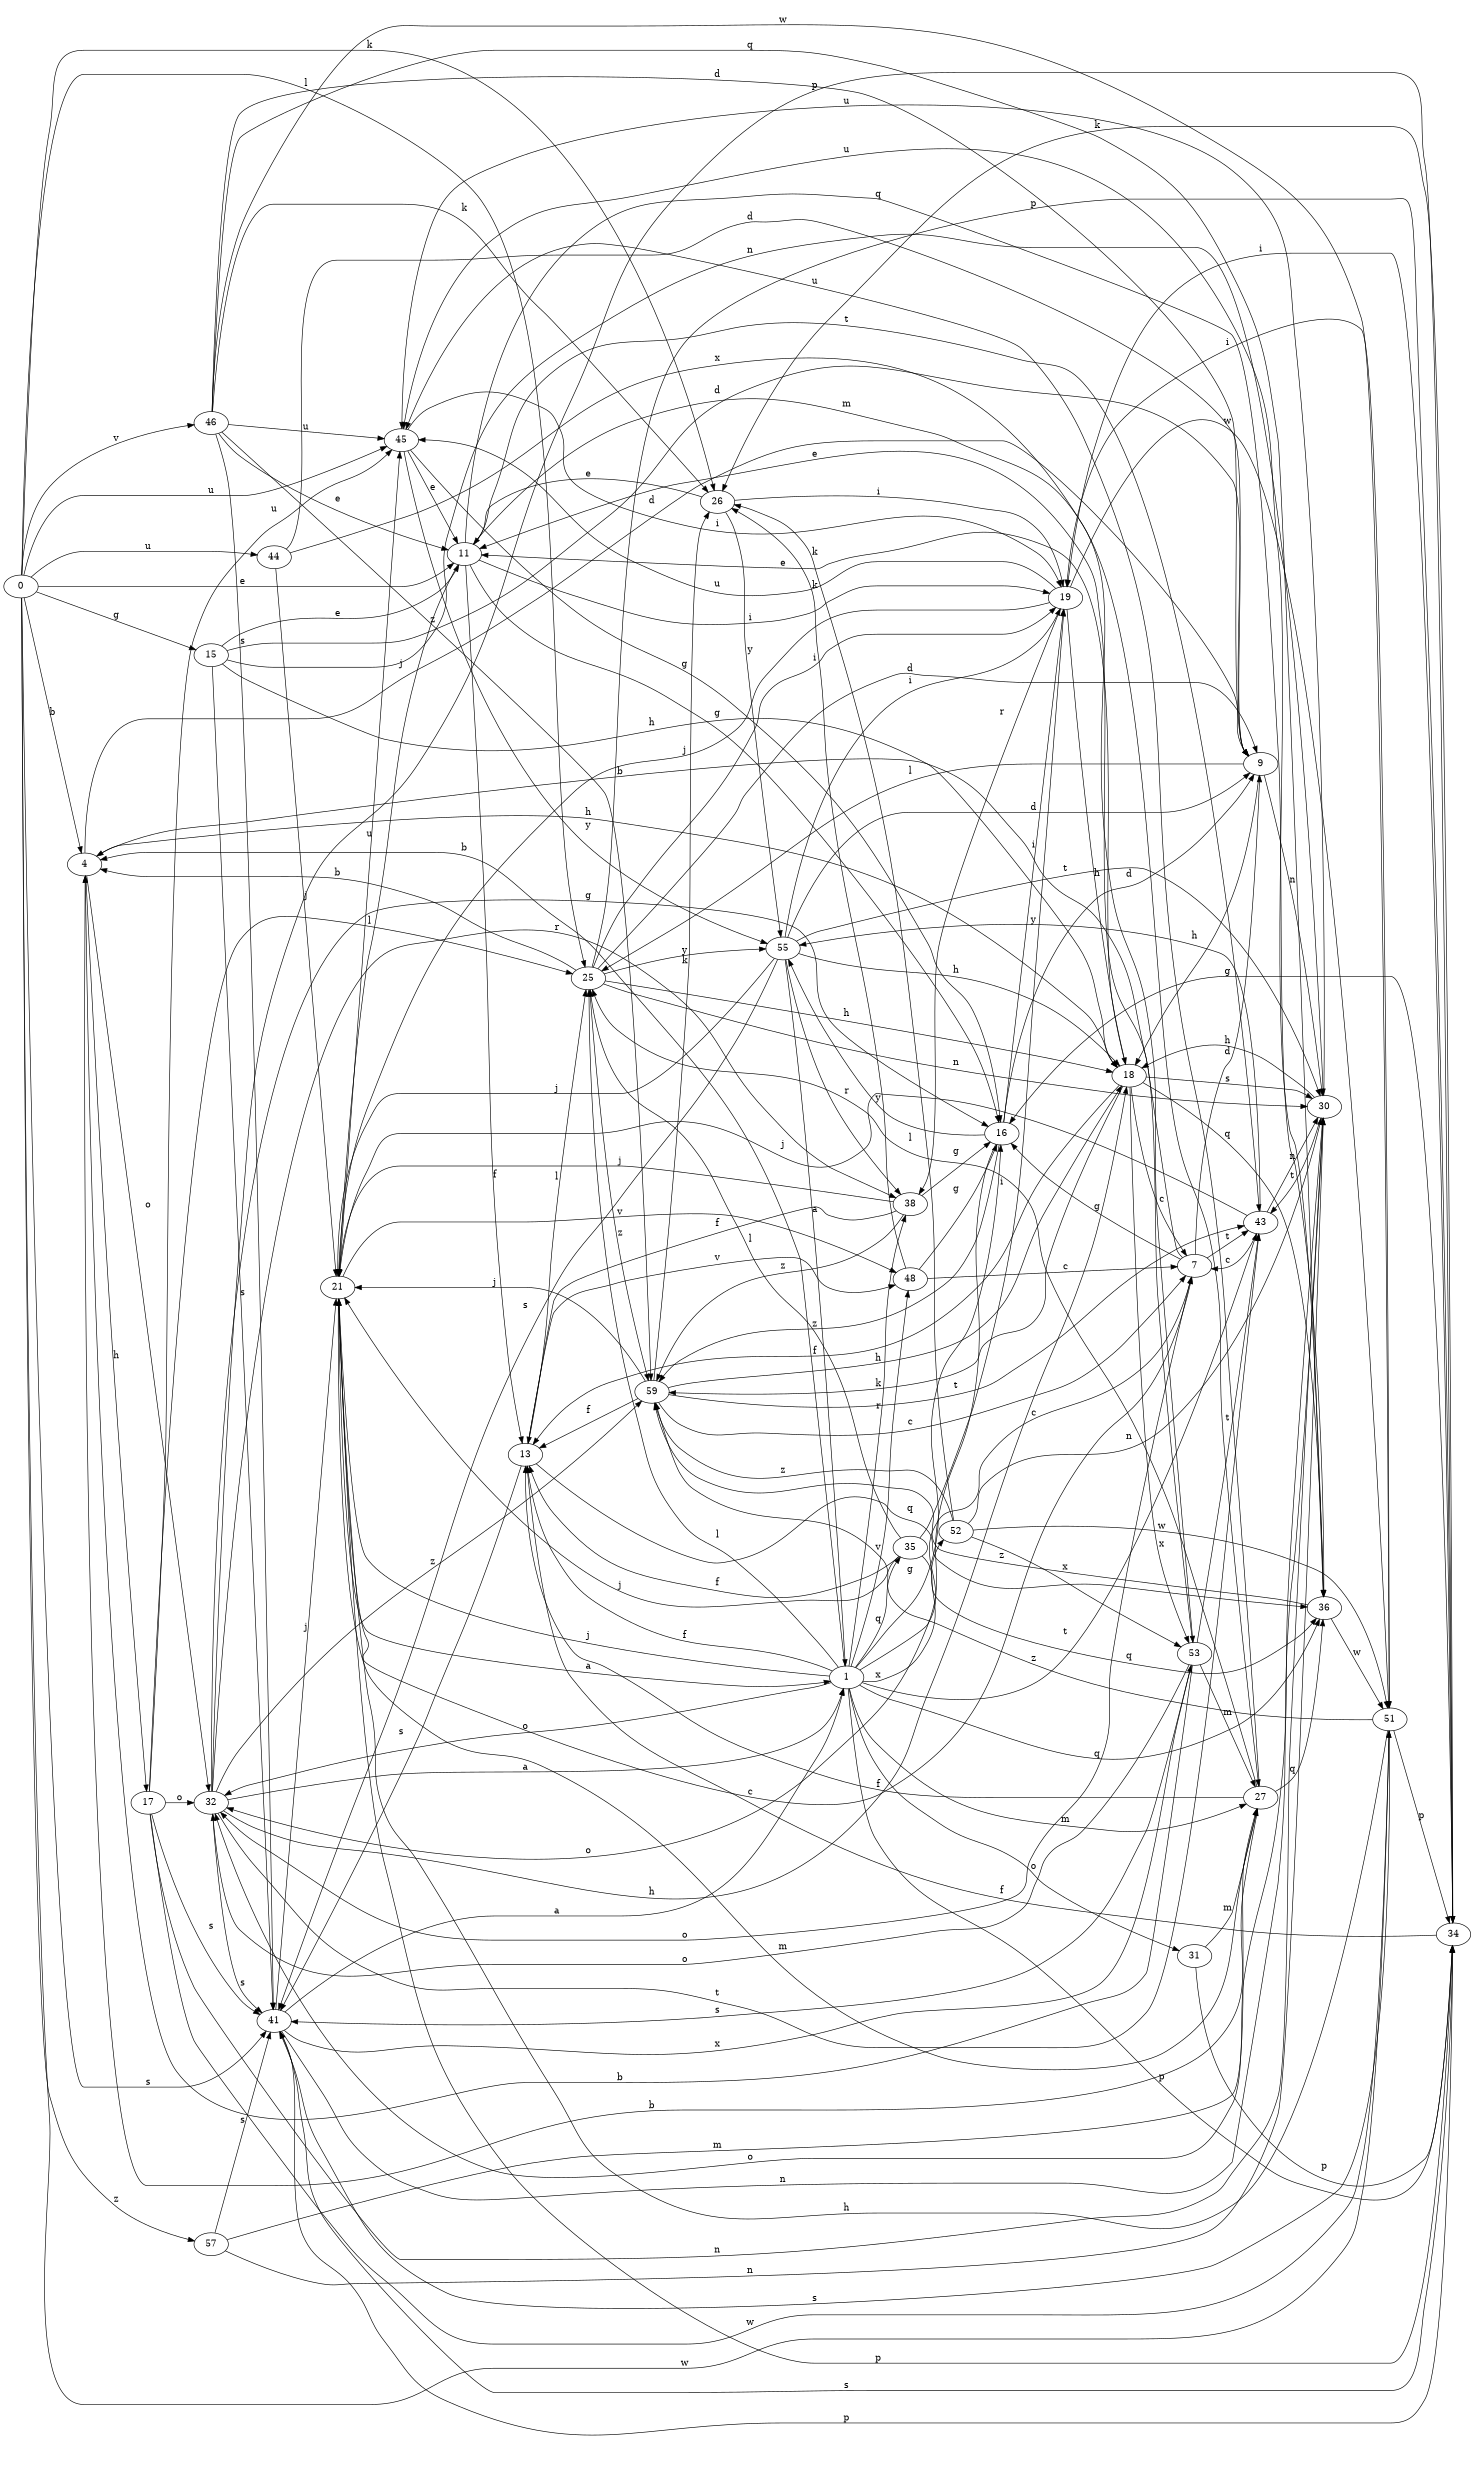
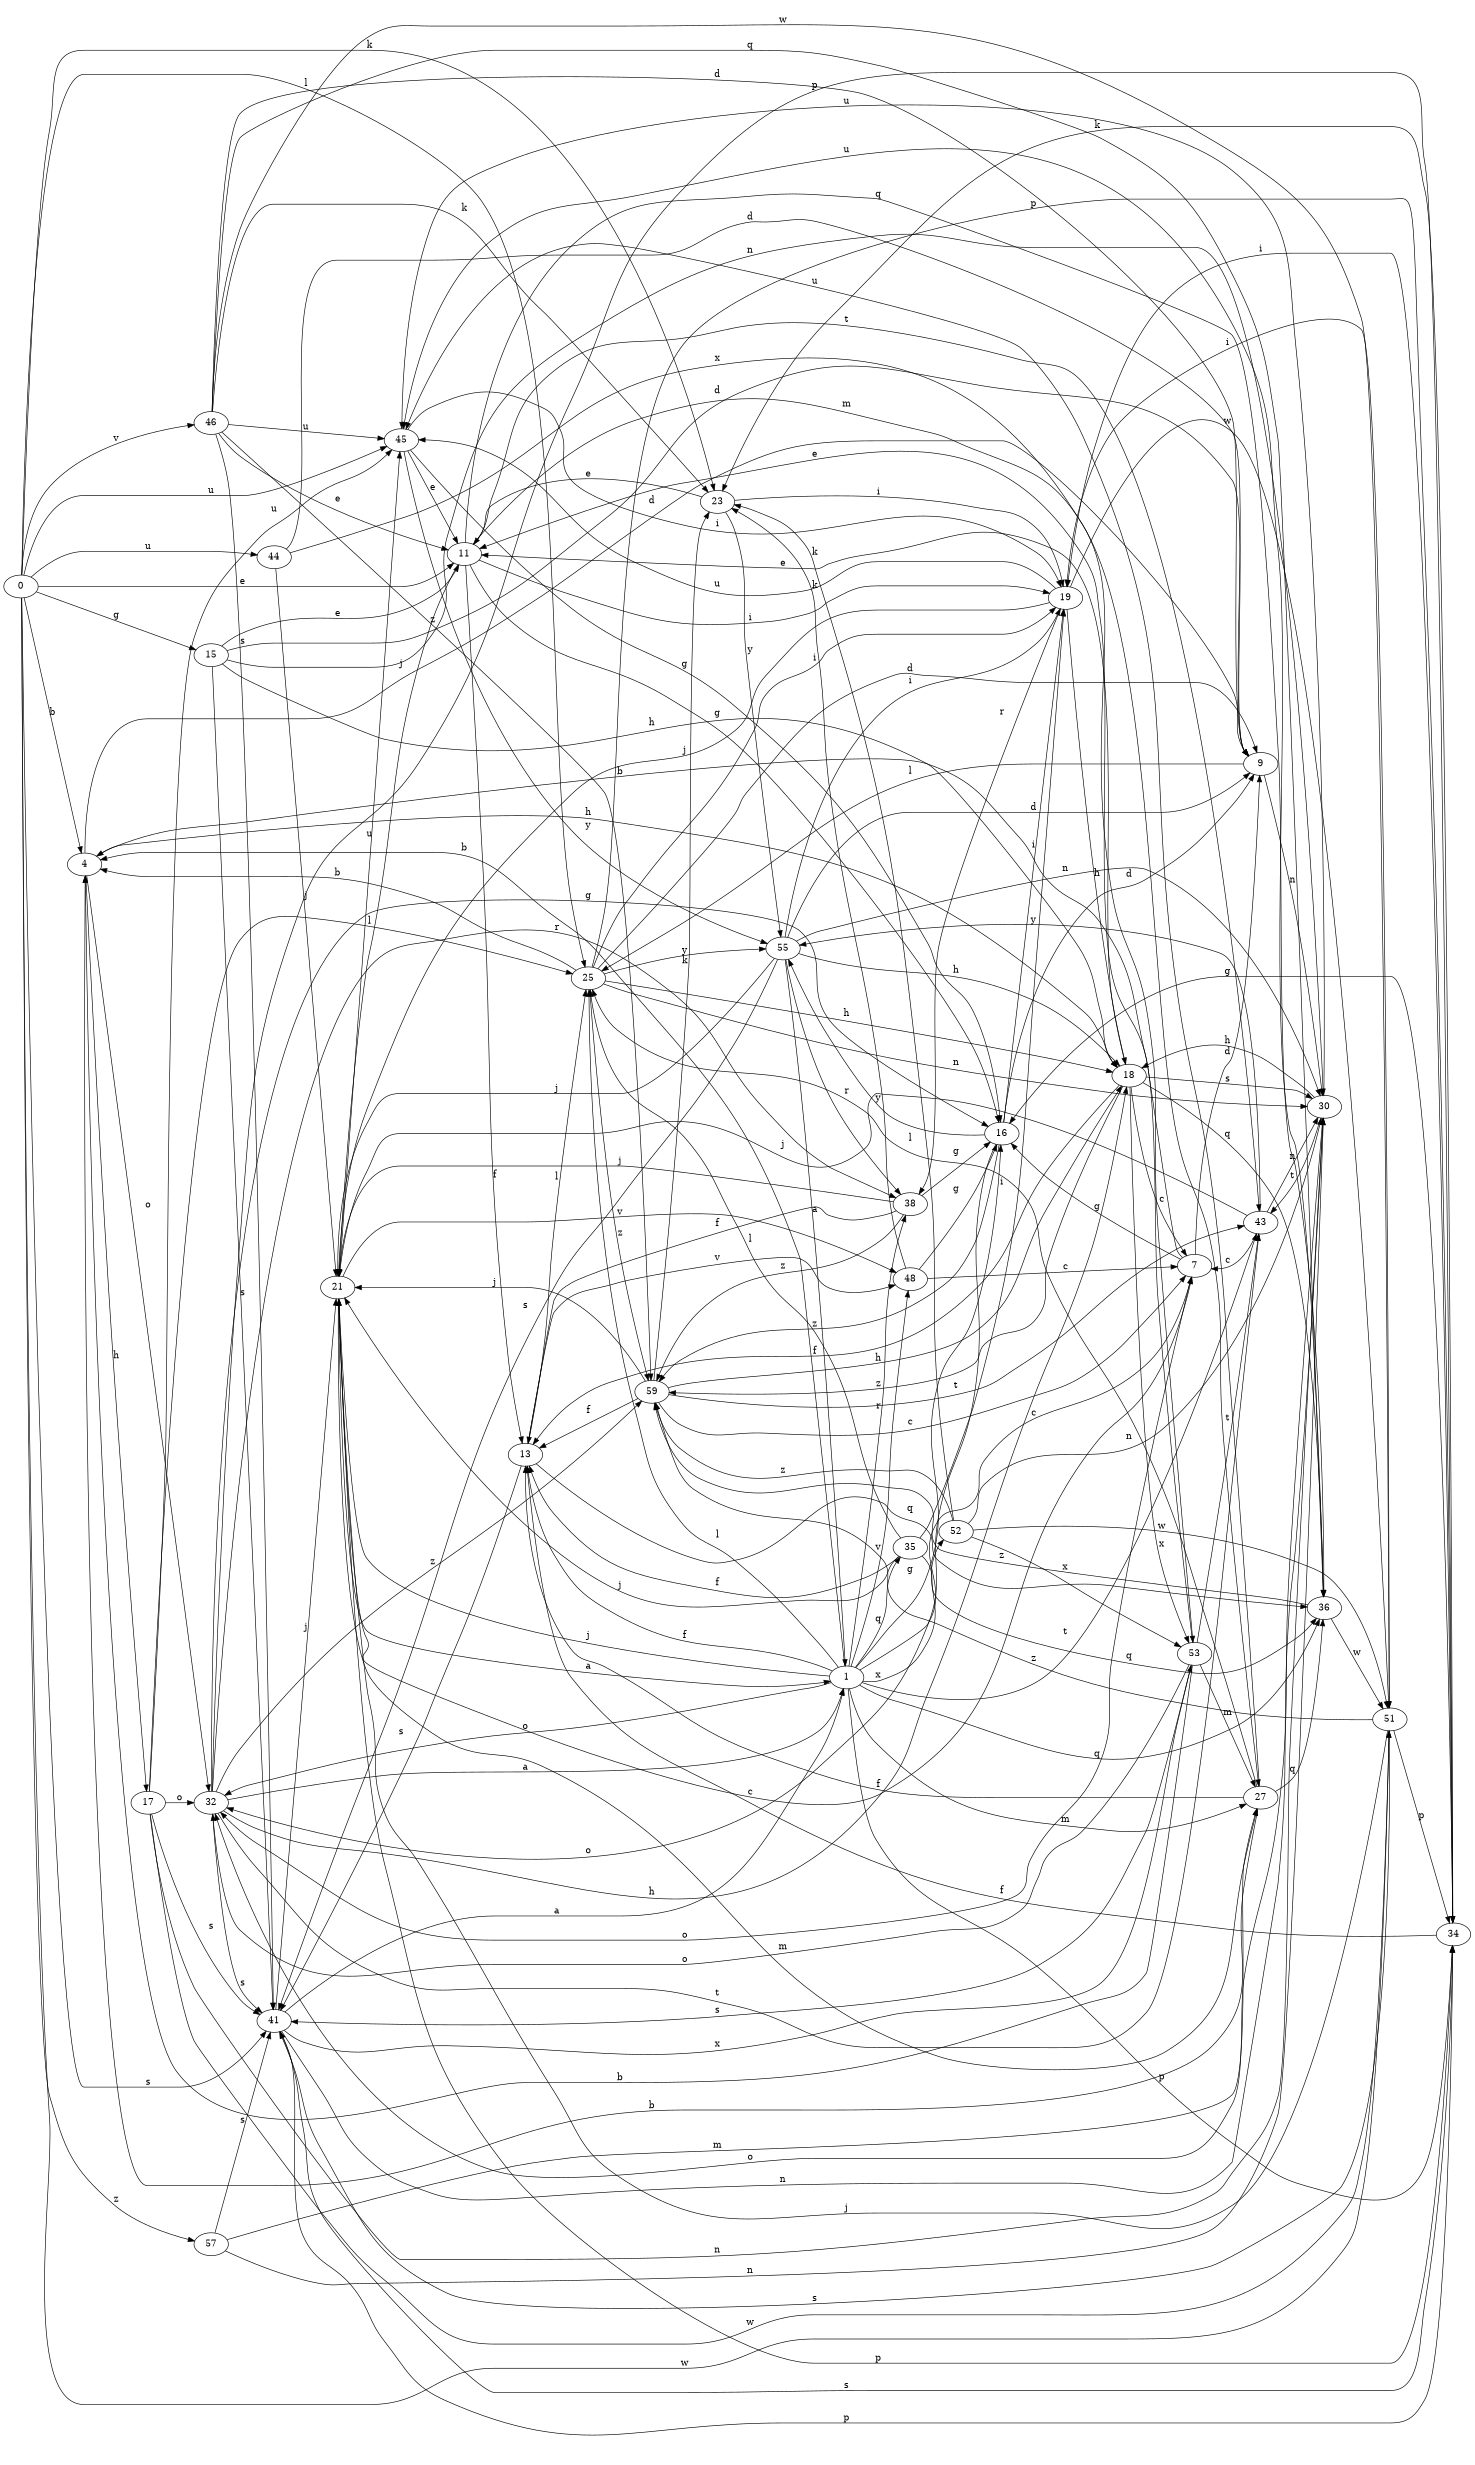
(718, 502) -> (718, 502)
(1065, 869) -> (1065, 869)
(1223, 919) -> none
(1225, 1246) -> none
(878, 1384) -> (878, 1384)
(1195, 1956) -> none
(847, 2208) -> (847, 2208)
